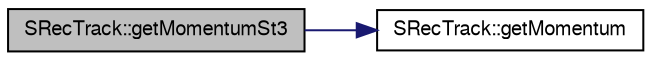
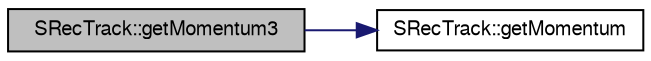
(156, 30) -> (156, 30)
